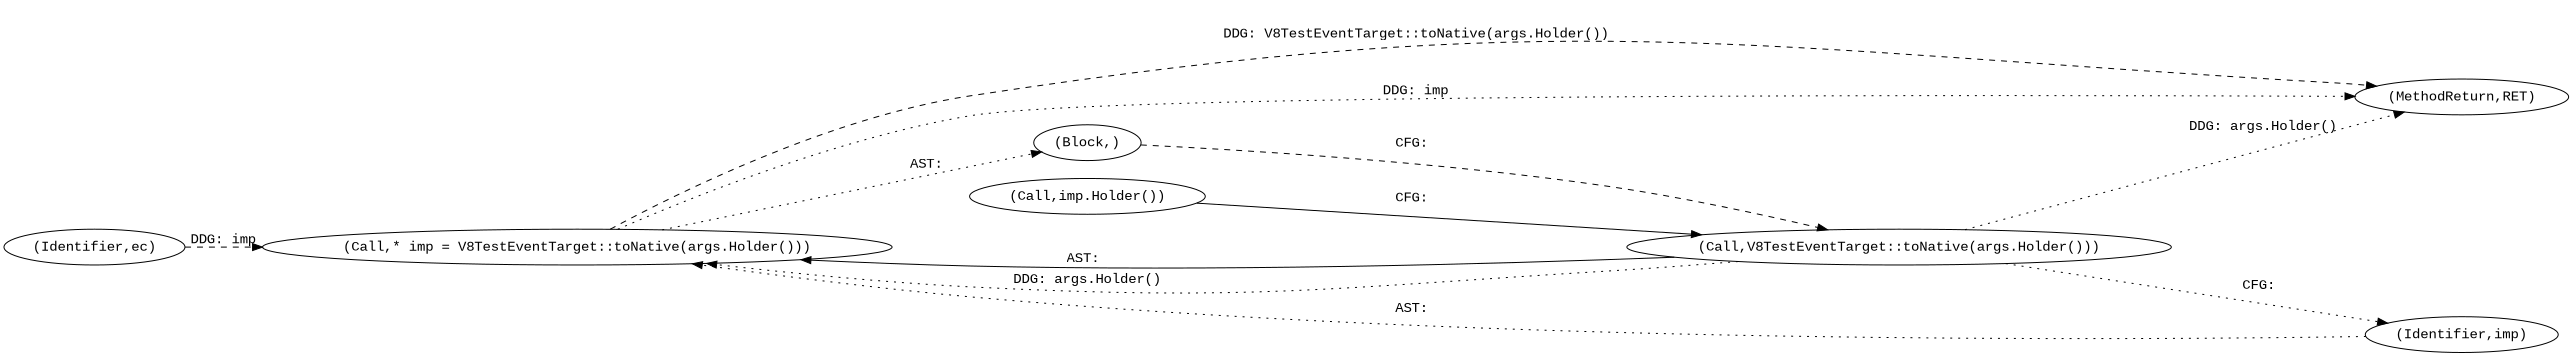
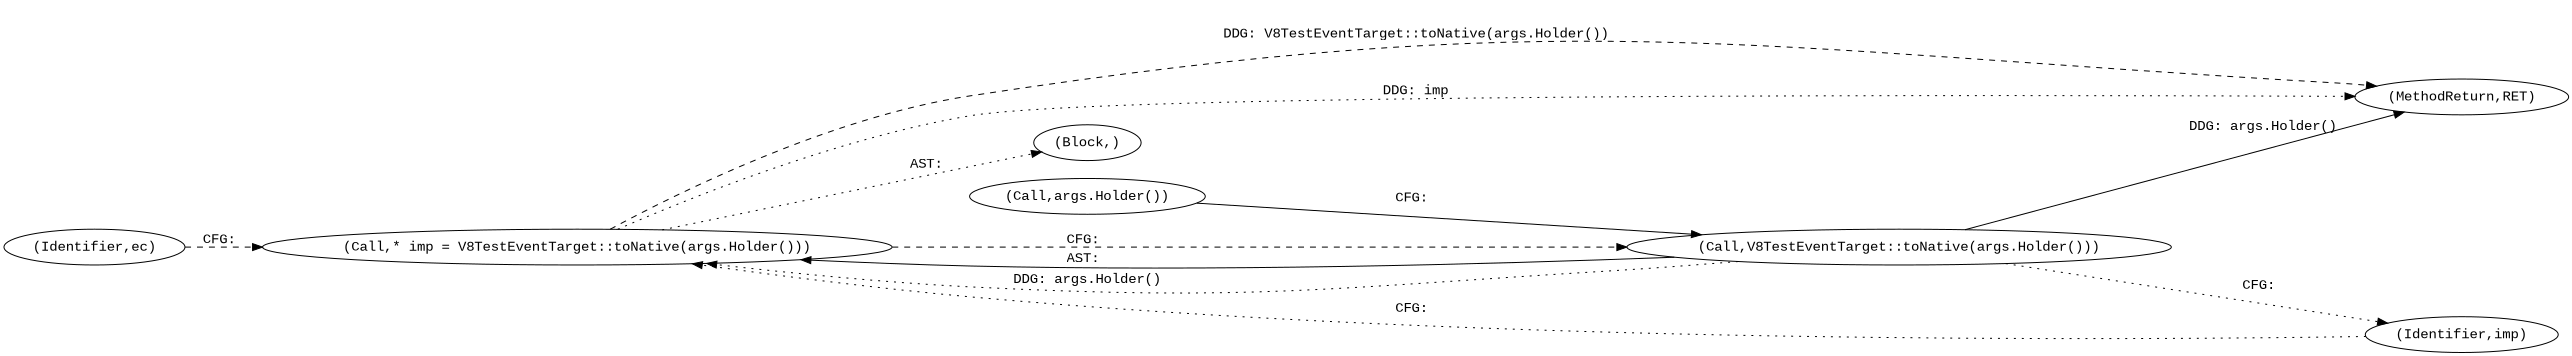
(1481, 171) -> (1255, 247)
(2180, 172) -> (2180, 172)
(1087, 196) -> (1087, 196)
(224, 240) -> (224, 240)
(1416, 308) -> (1416, 308)
